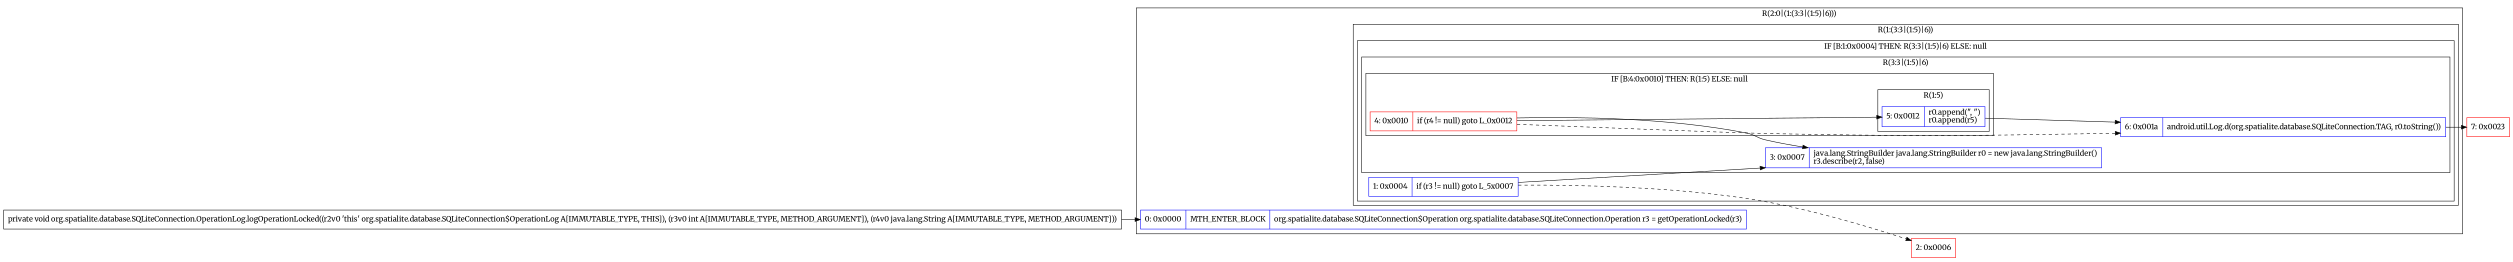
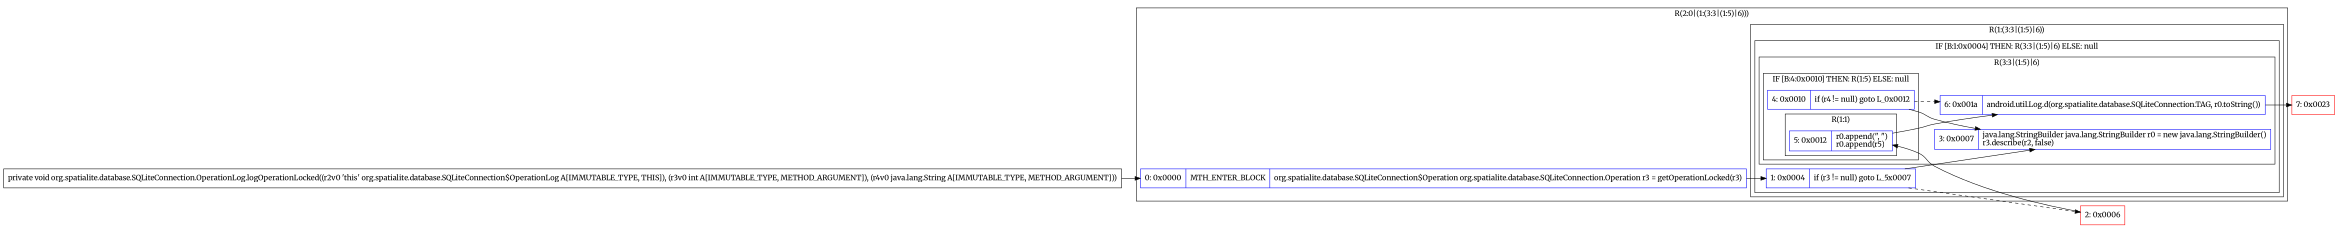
(1934, 96) -> (1841, 120)
(1697, 119) -> (1985, 188)
(1443, 121) -> (1841, 100)
none -> (1754, 178)
